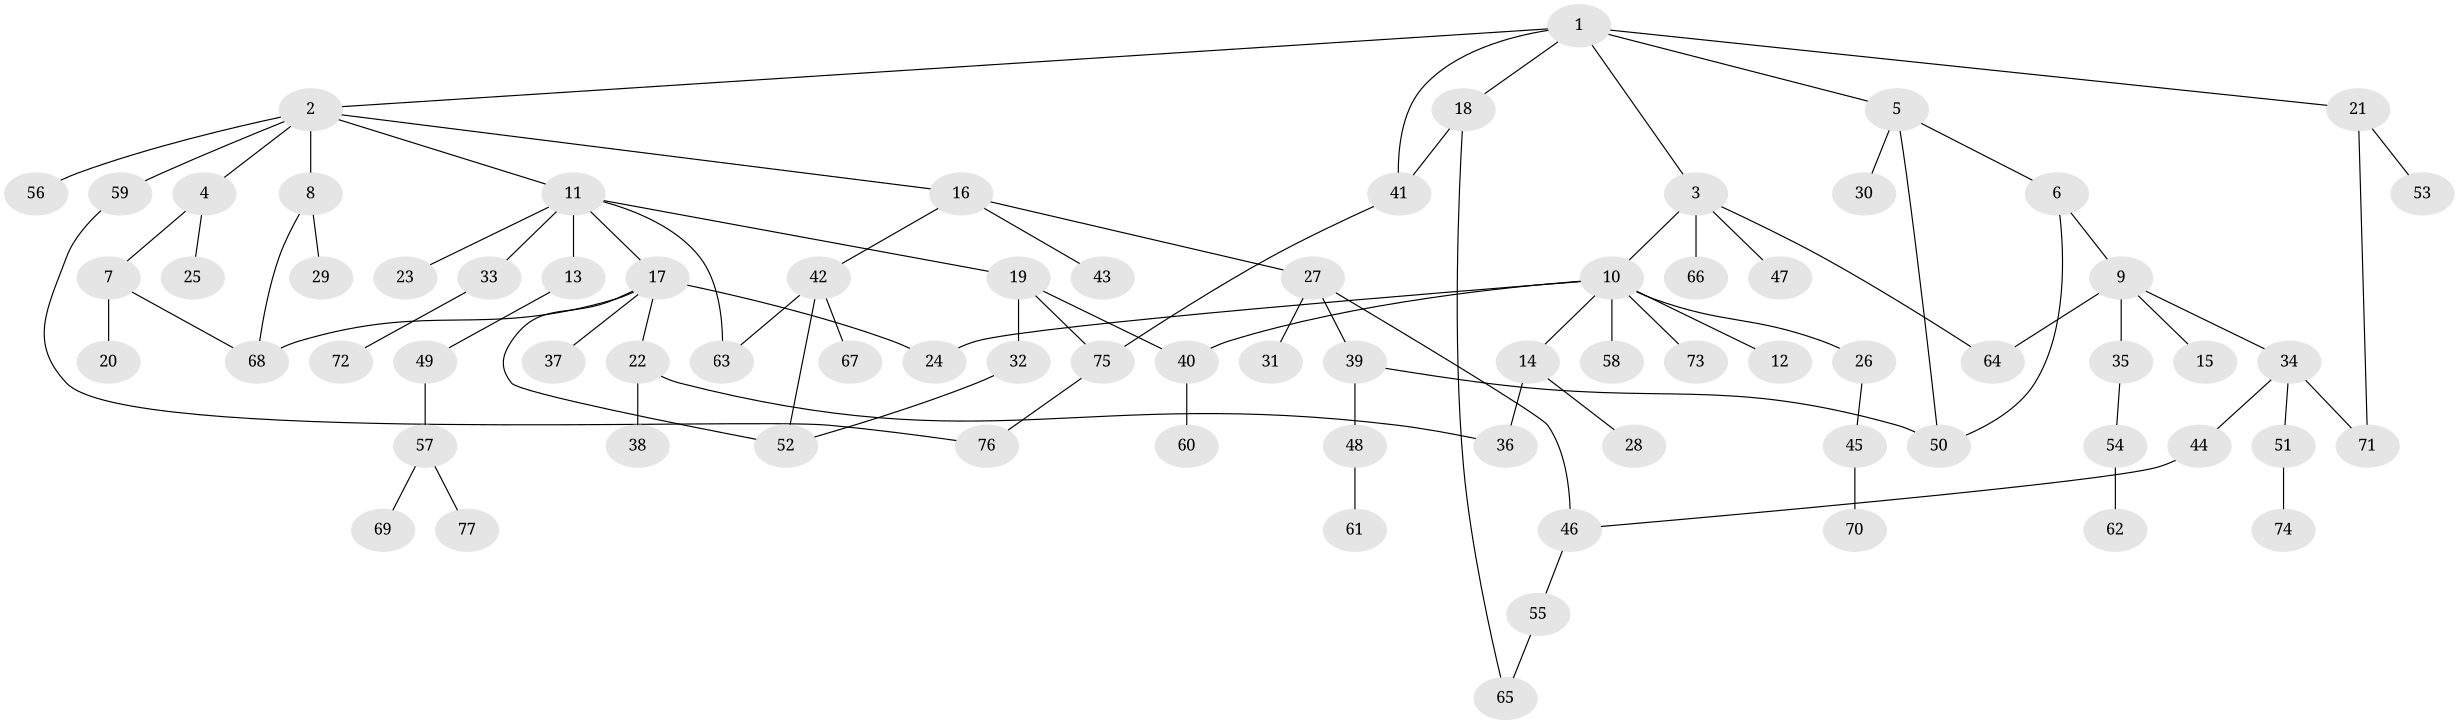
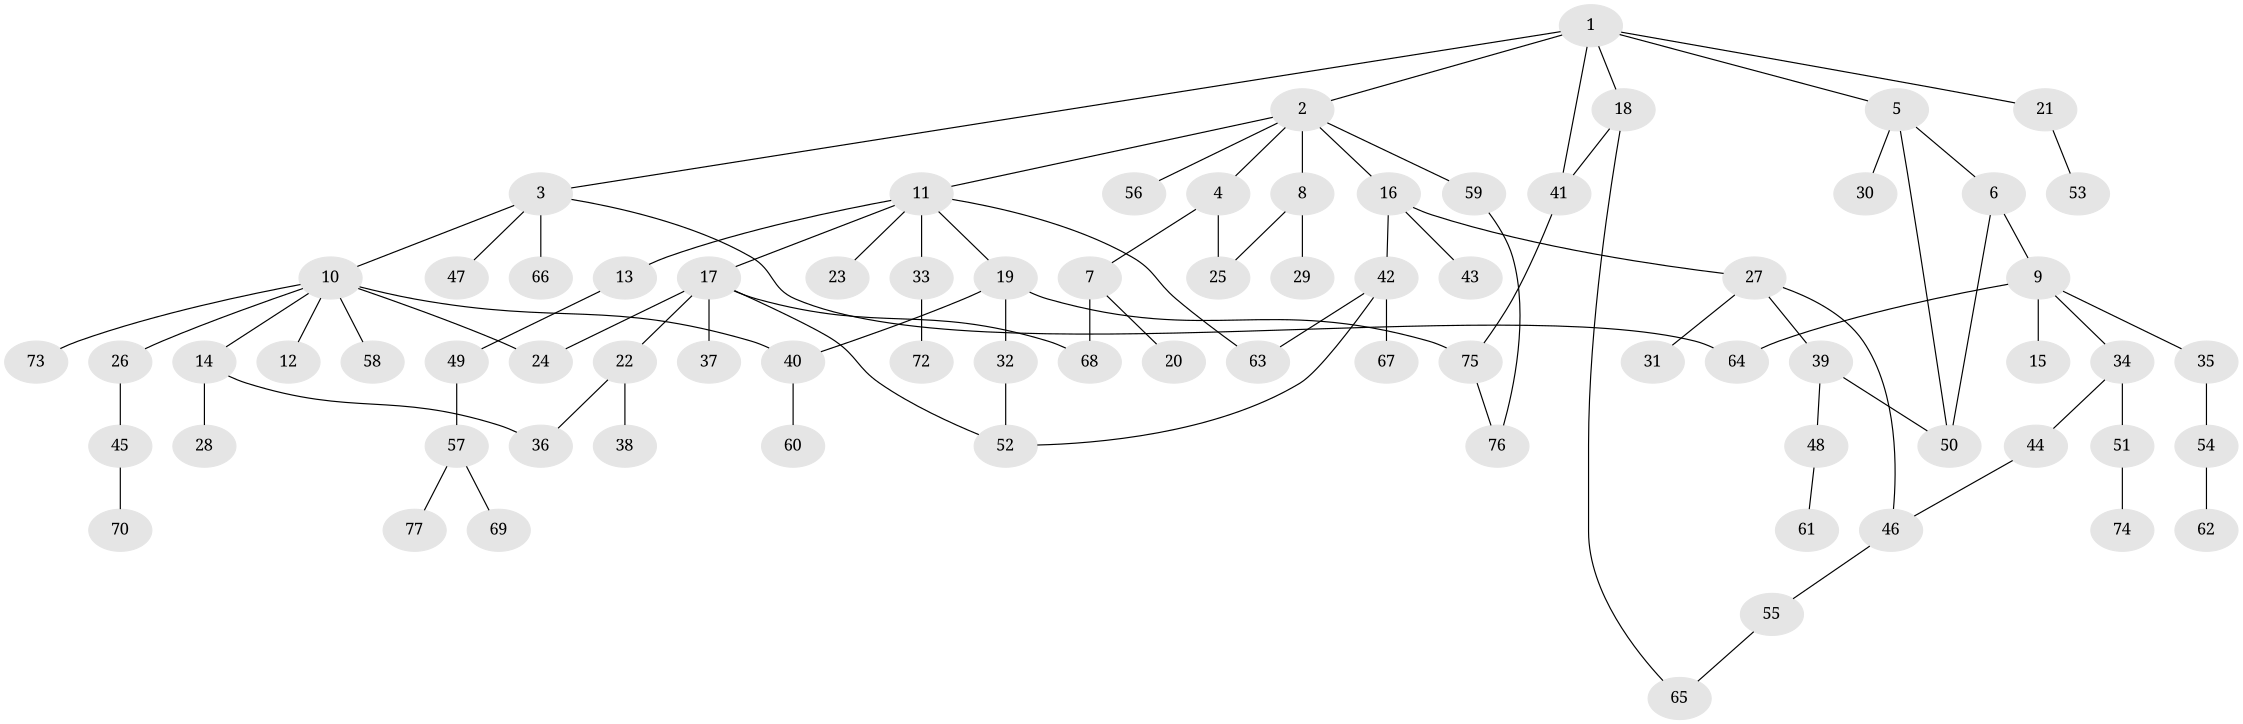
(273, 275) -> (1260, 236)
(2368, 446) -> none
